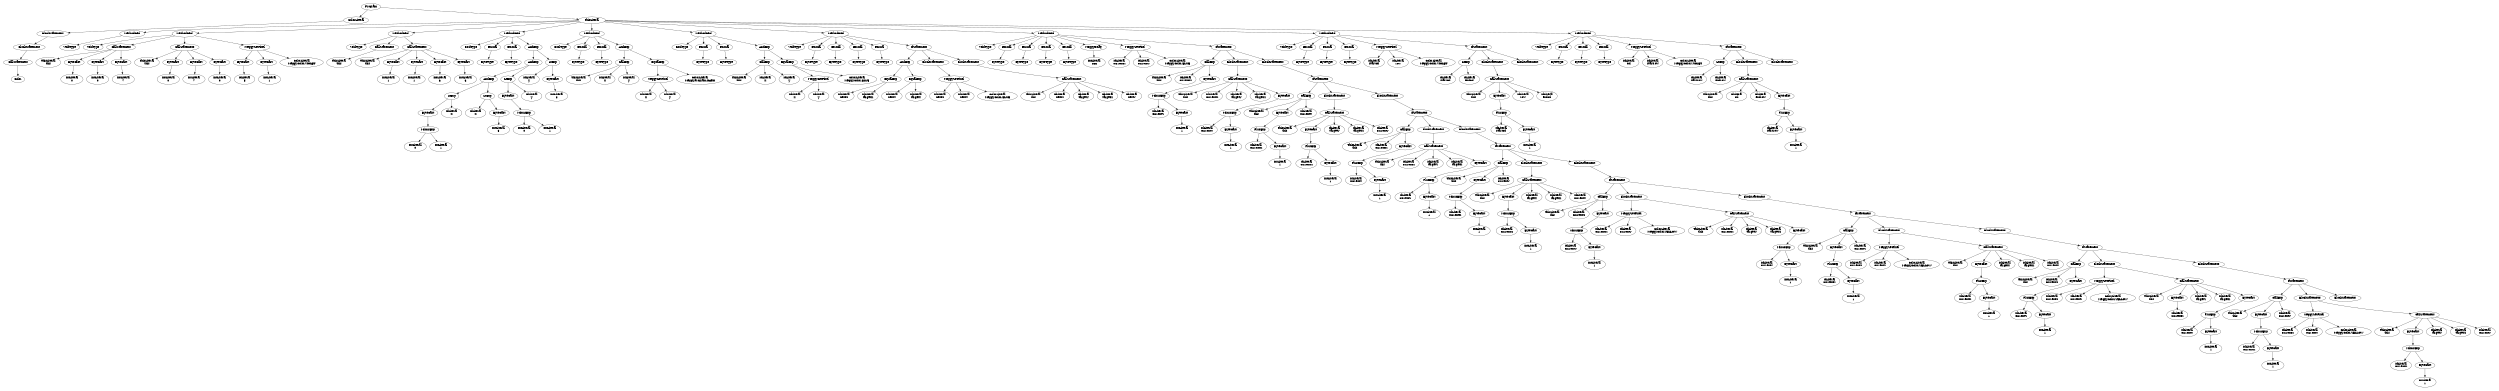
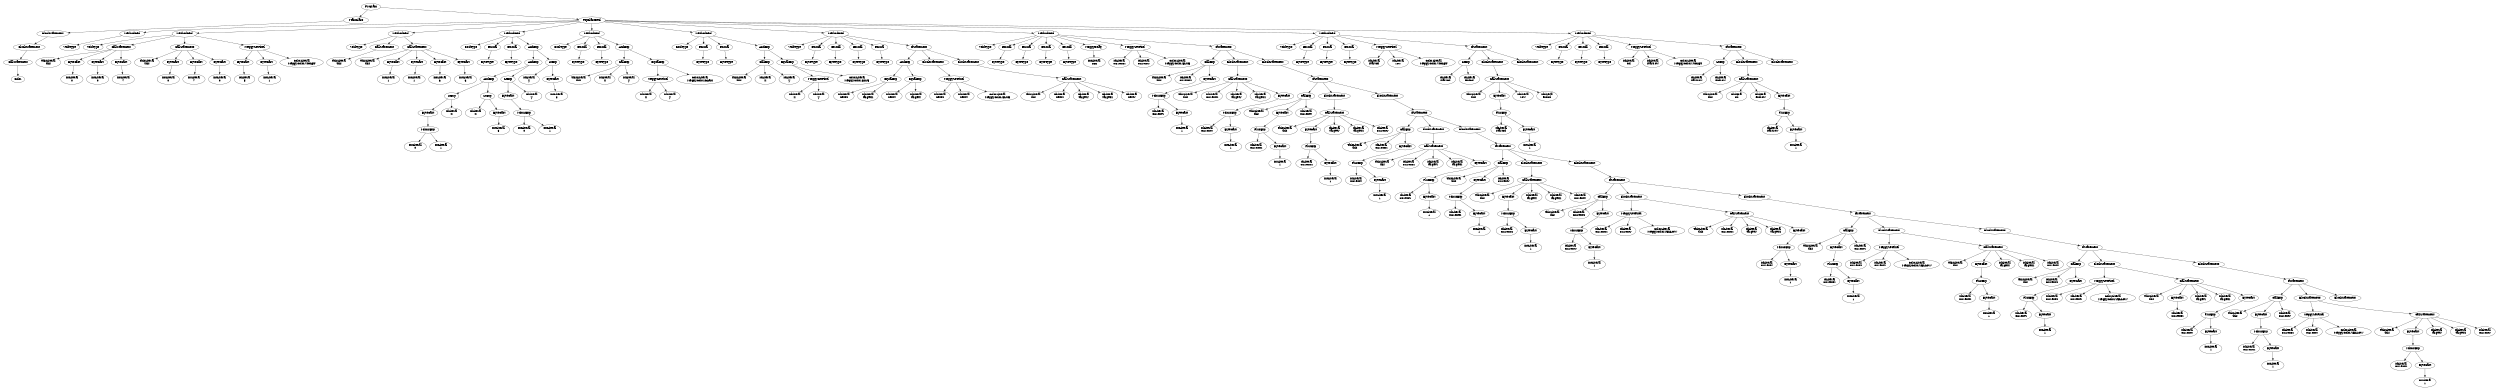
(356, 20) -> (356, 20)
(592, 20) -> (592, 20)
(700, 79) -> (700, 79)
